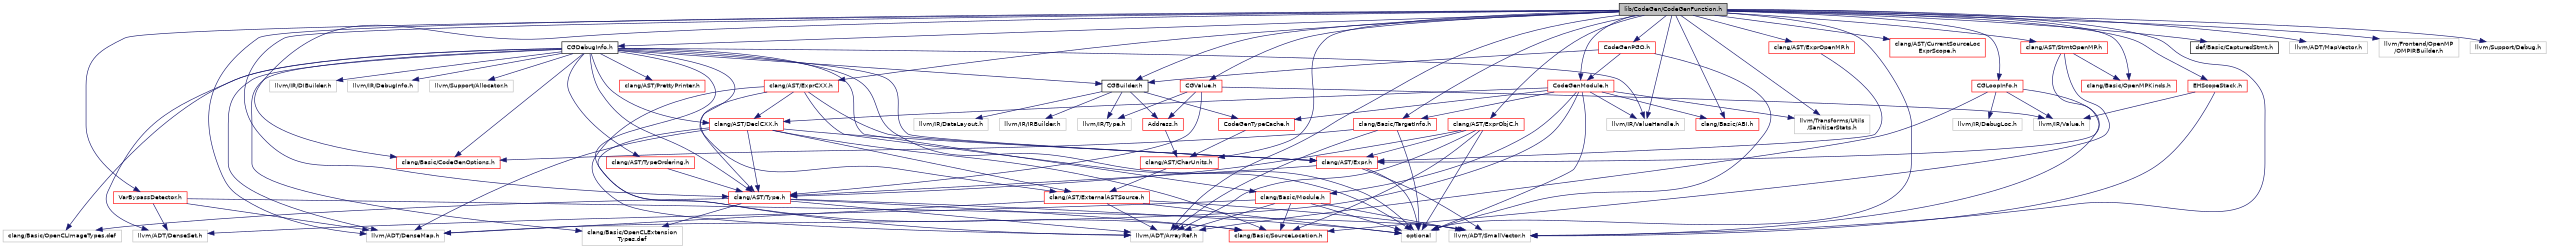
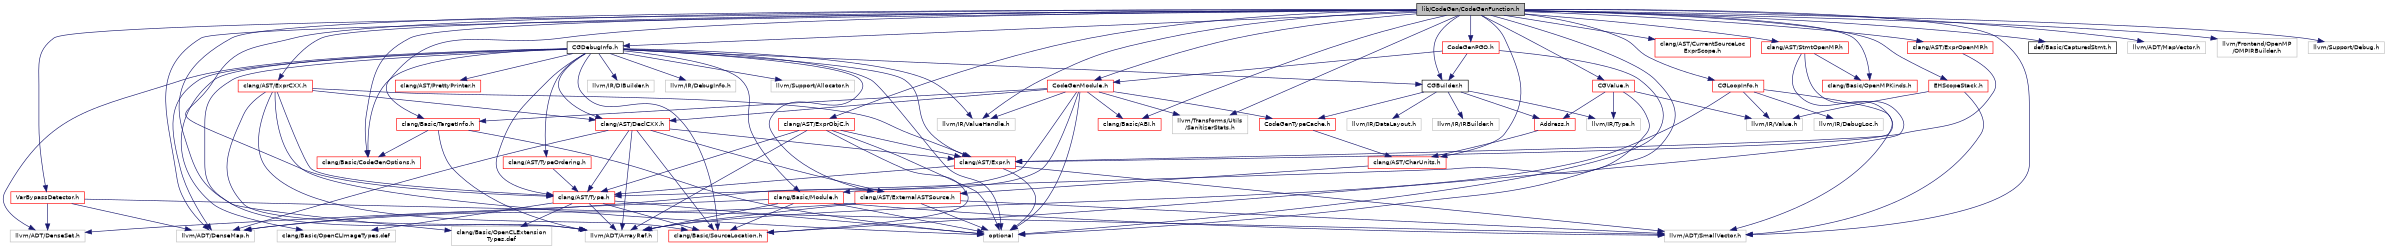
none -> (379, 211)
